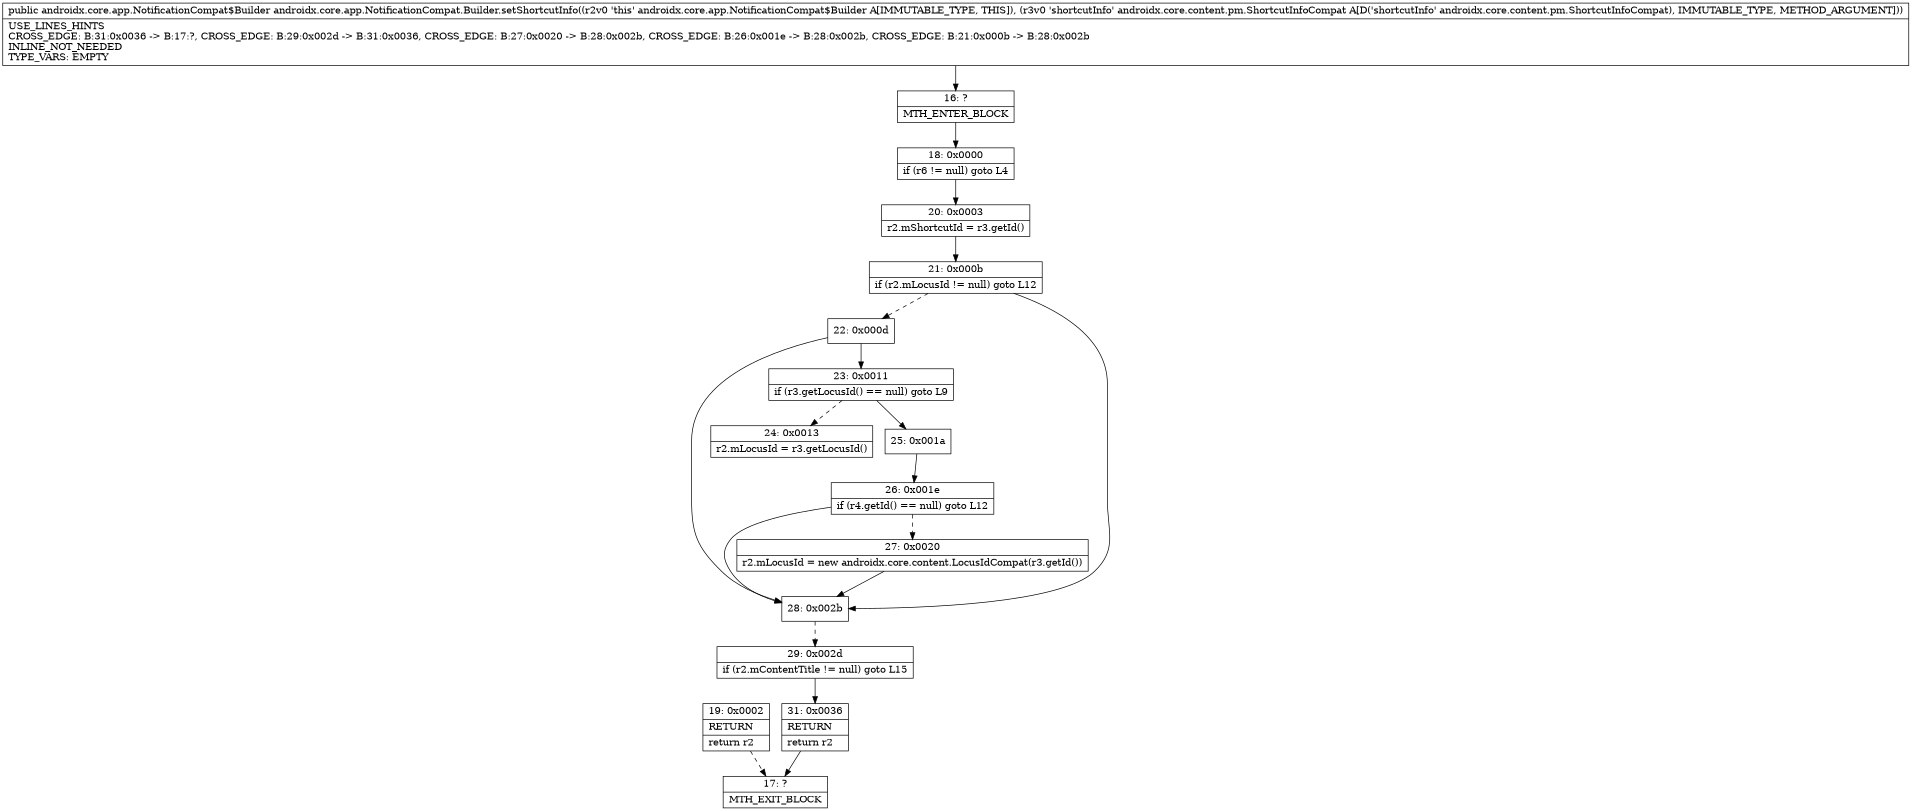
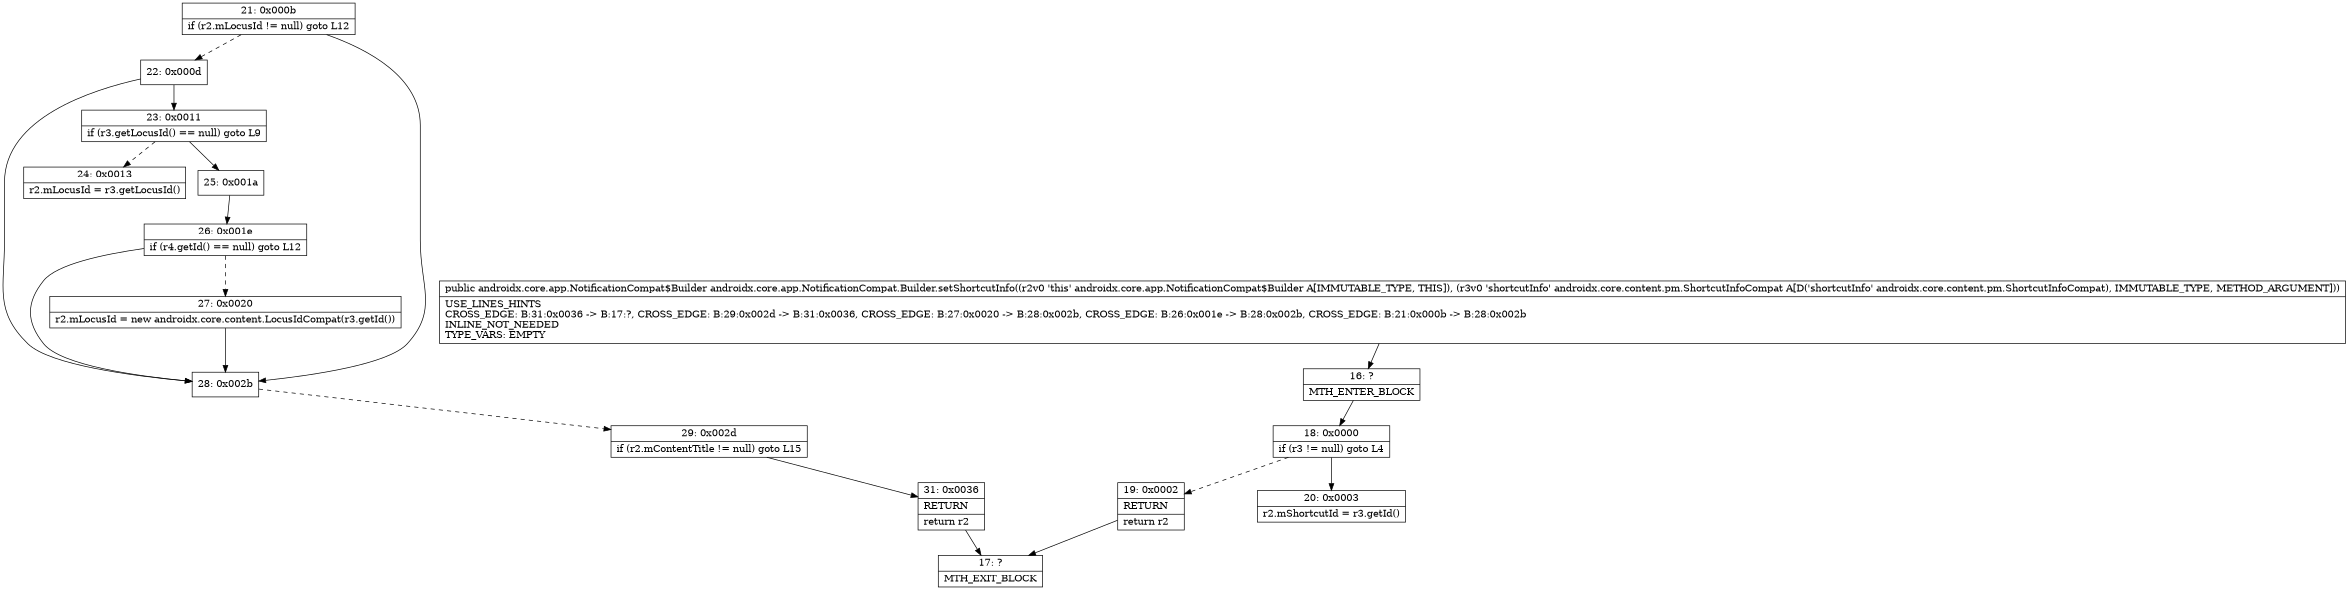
(956, 171) -> (1331, 449)
(956, 246) -> none
none -> (1240, 474)
(756, 761) -> (1076, 537)
